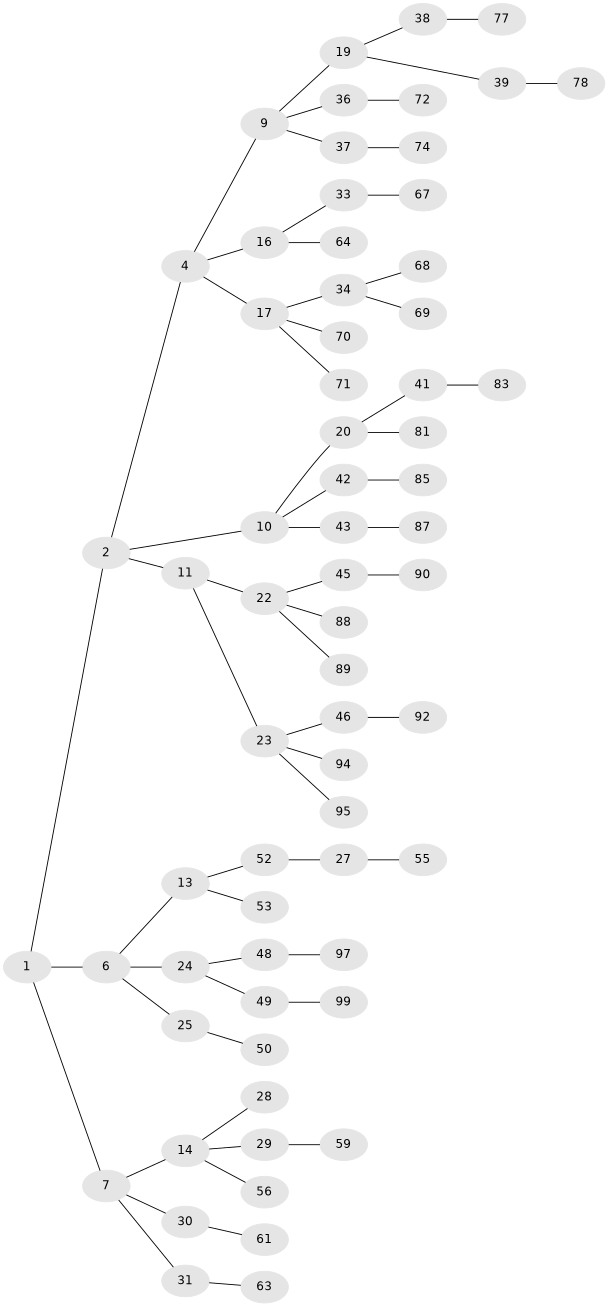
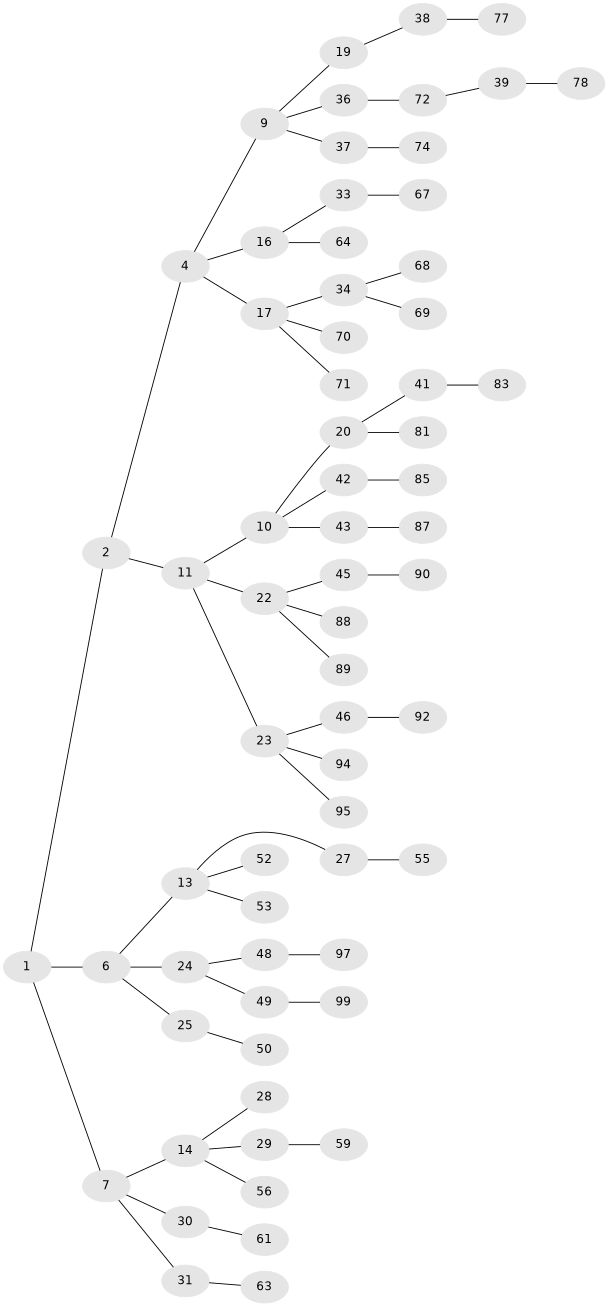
(423, 68) -> (462, 92)
(186, 540) -> (225, 550)
(304, 860) -> (256, 833)
